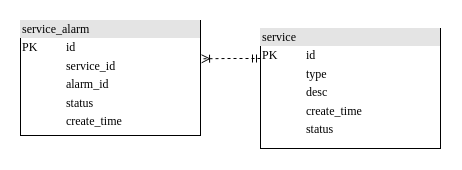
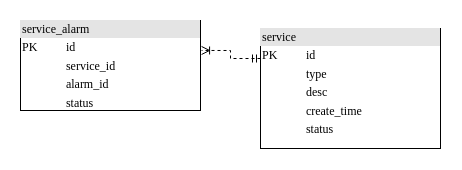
(111, 78) -> (111, 66)
